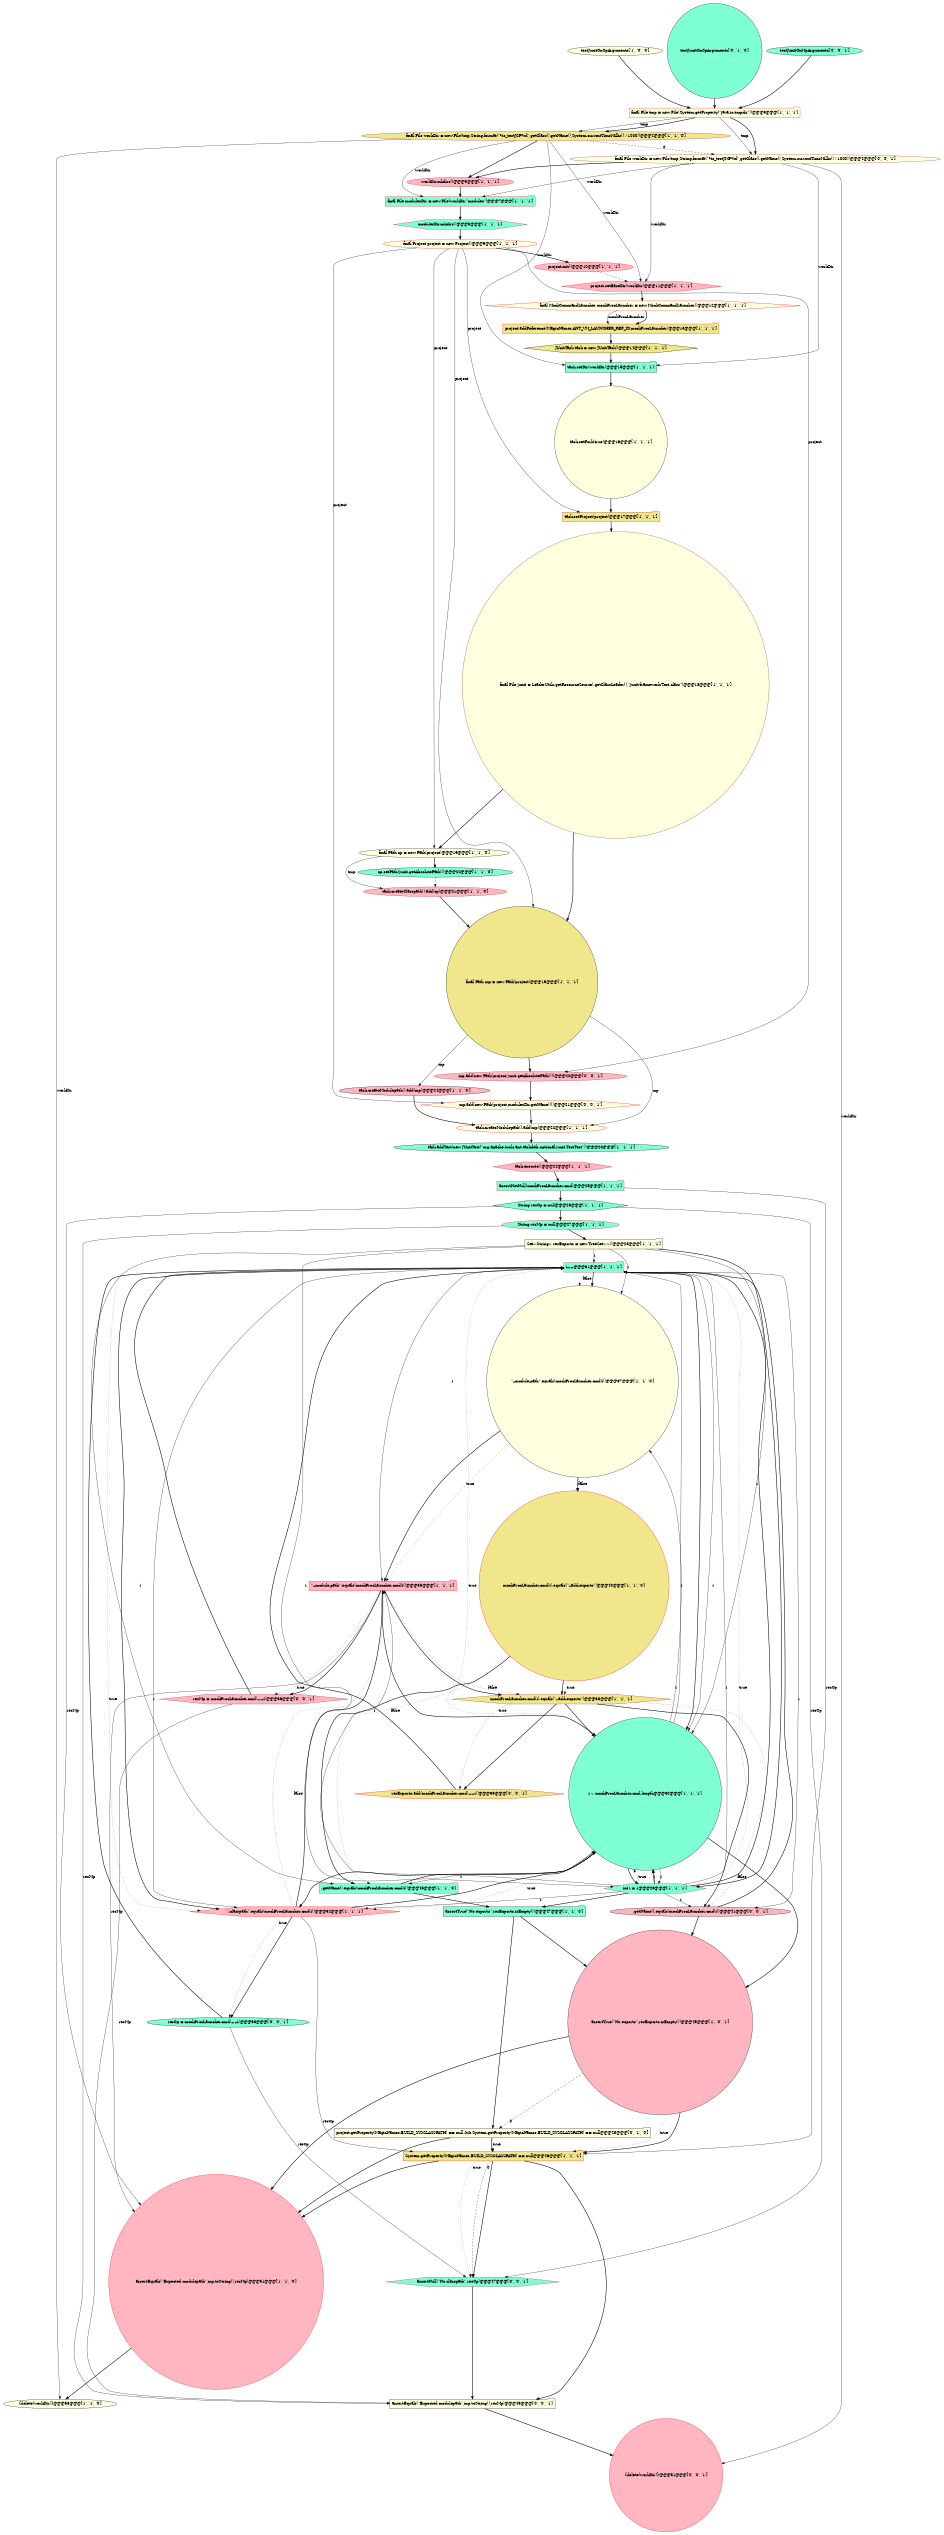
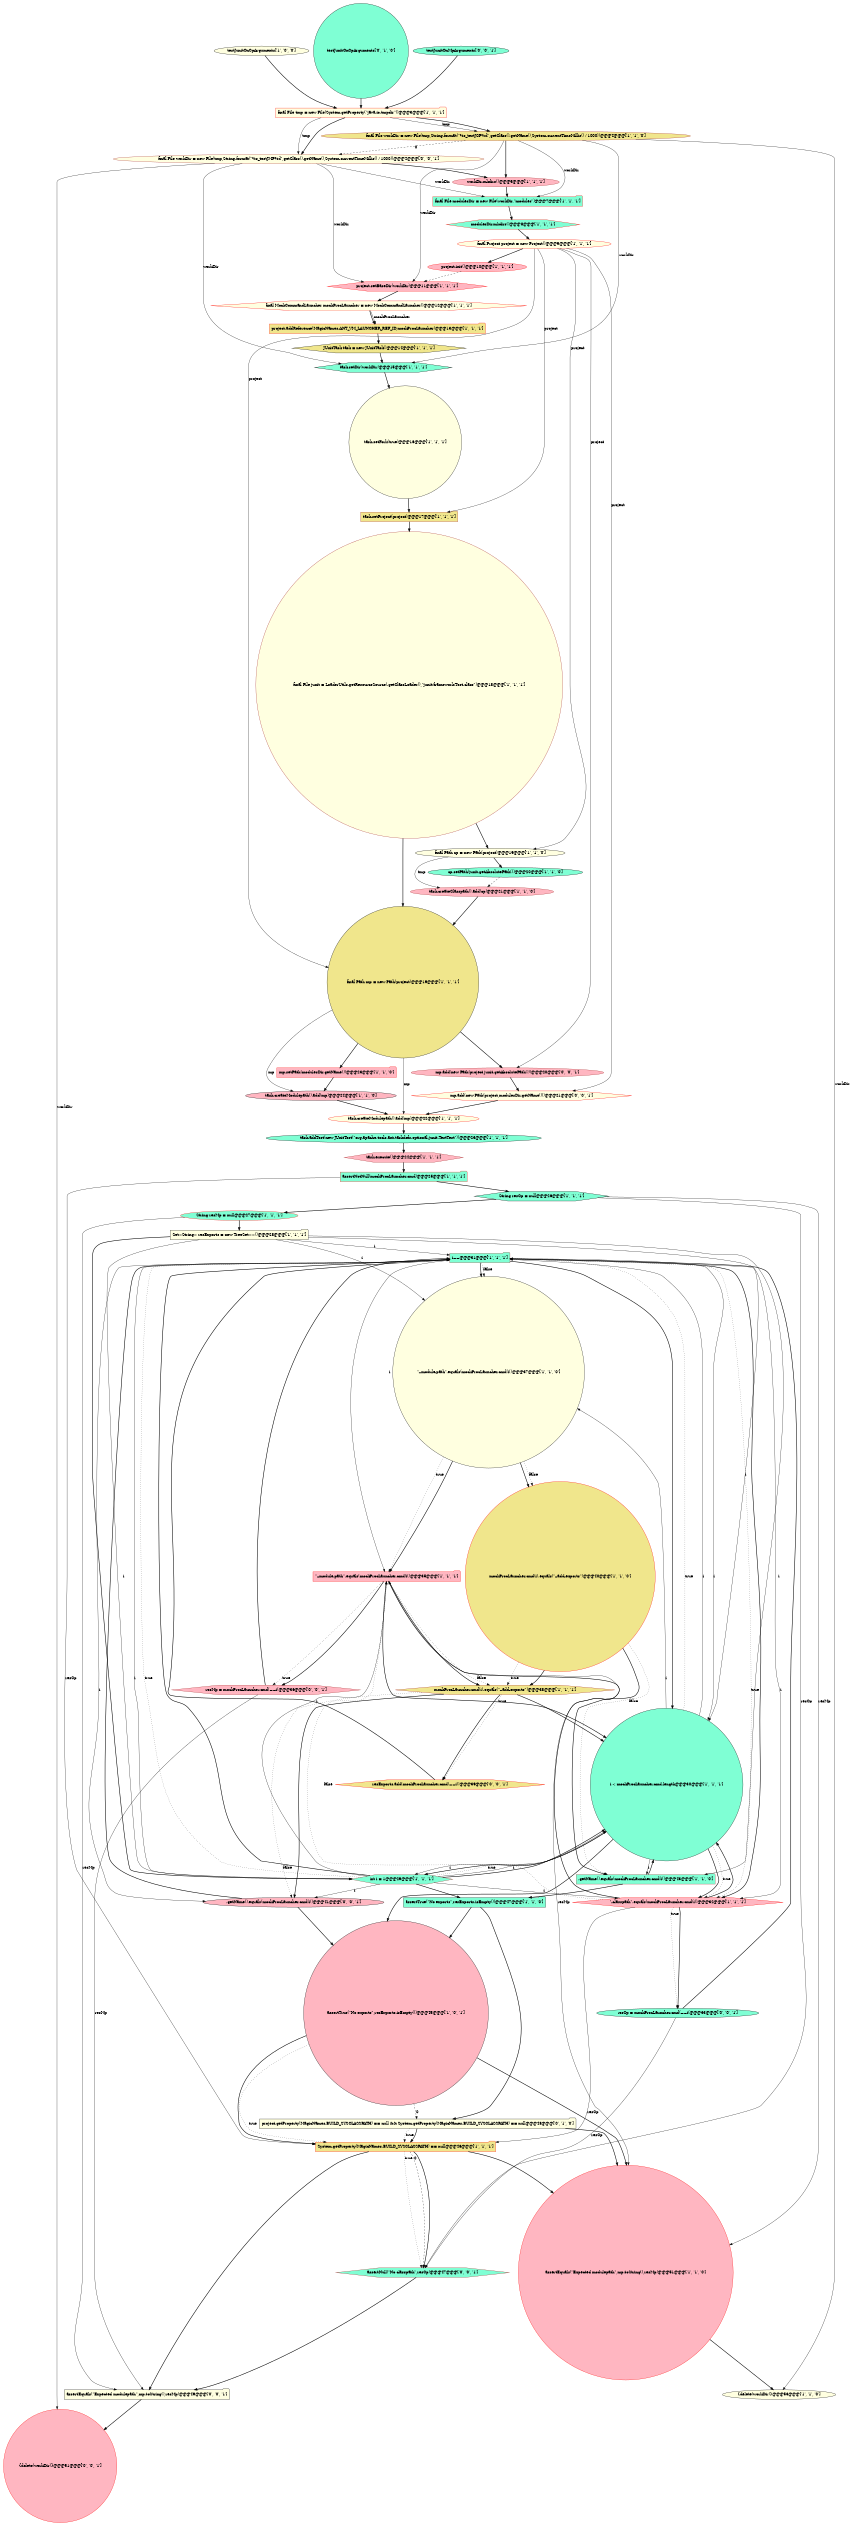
(611, 368) -> (383, 368)
none -> (337, 1073)
